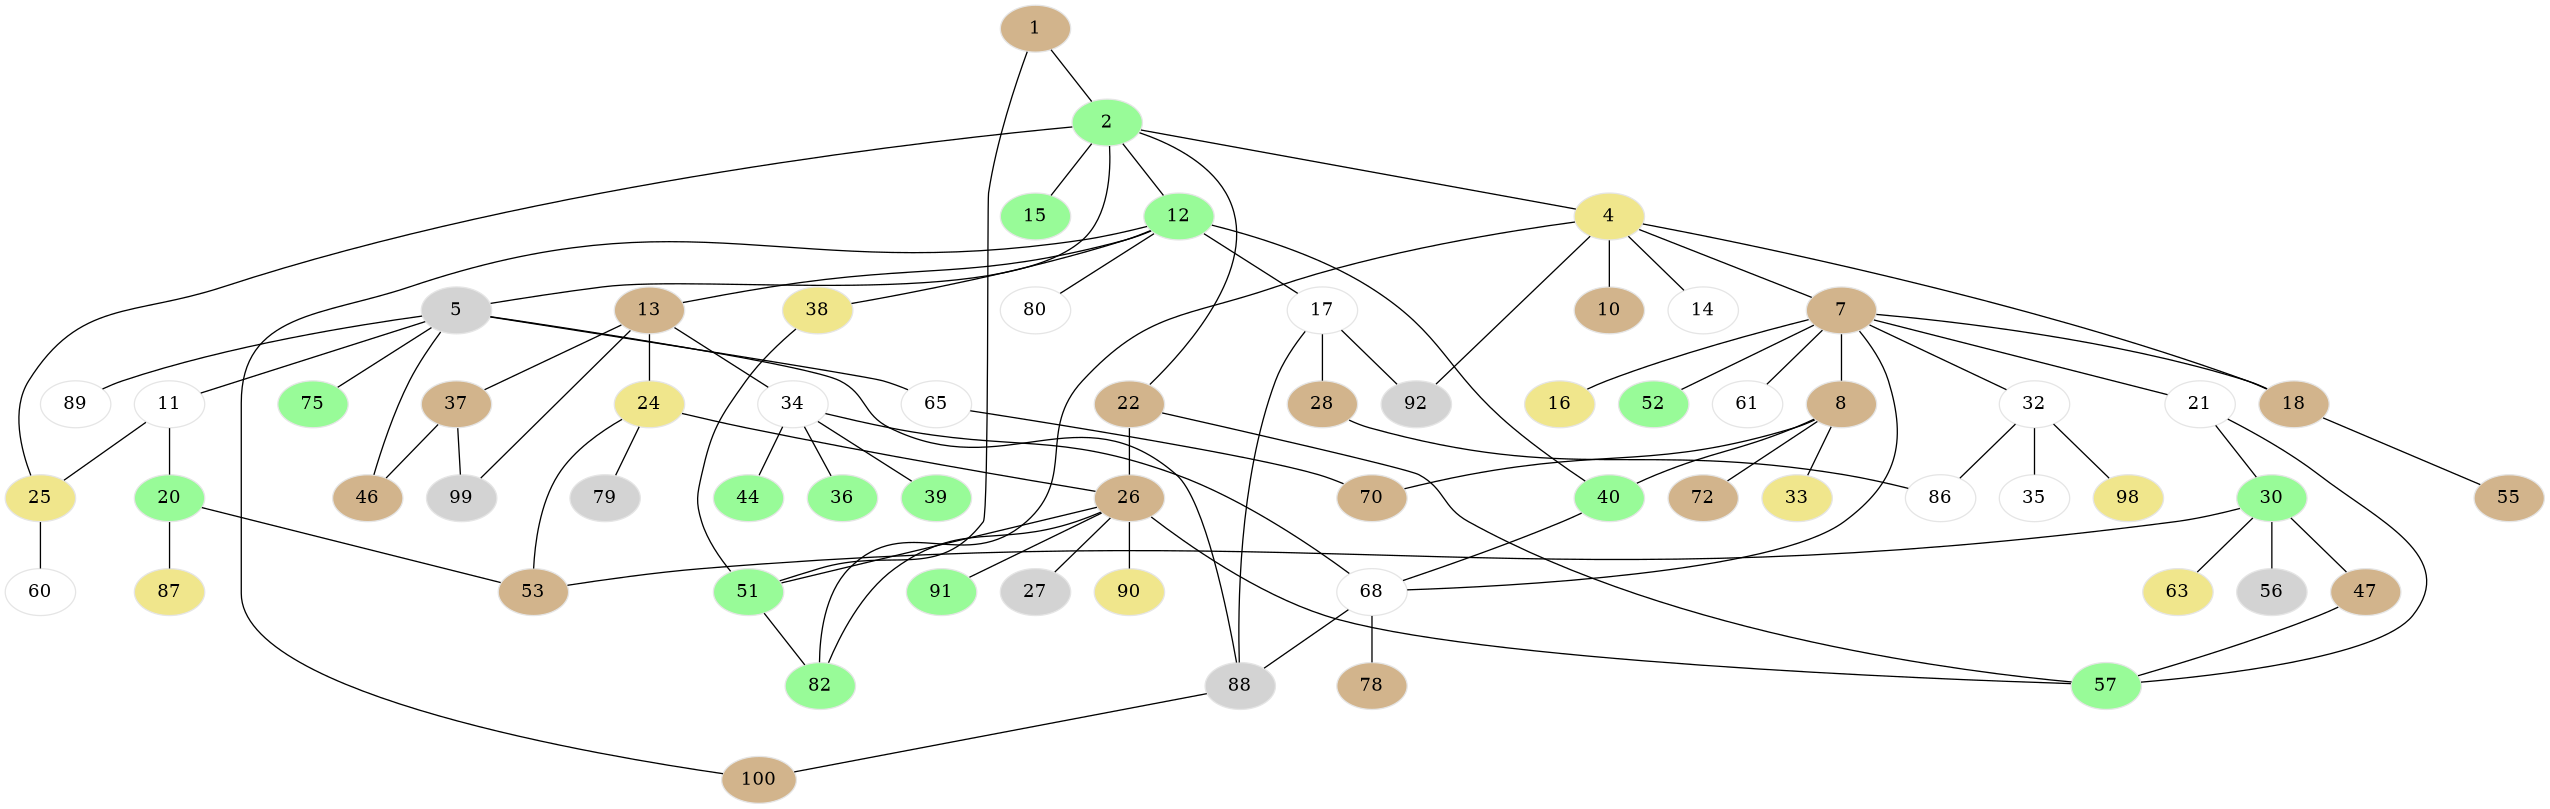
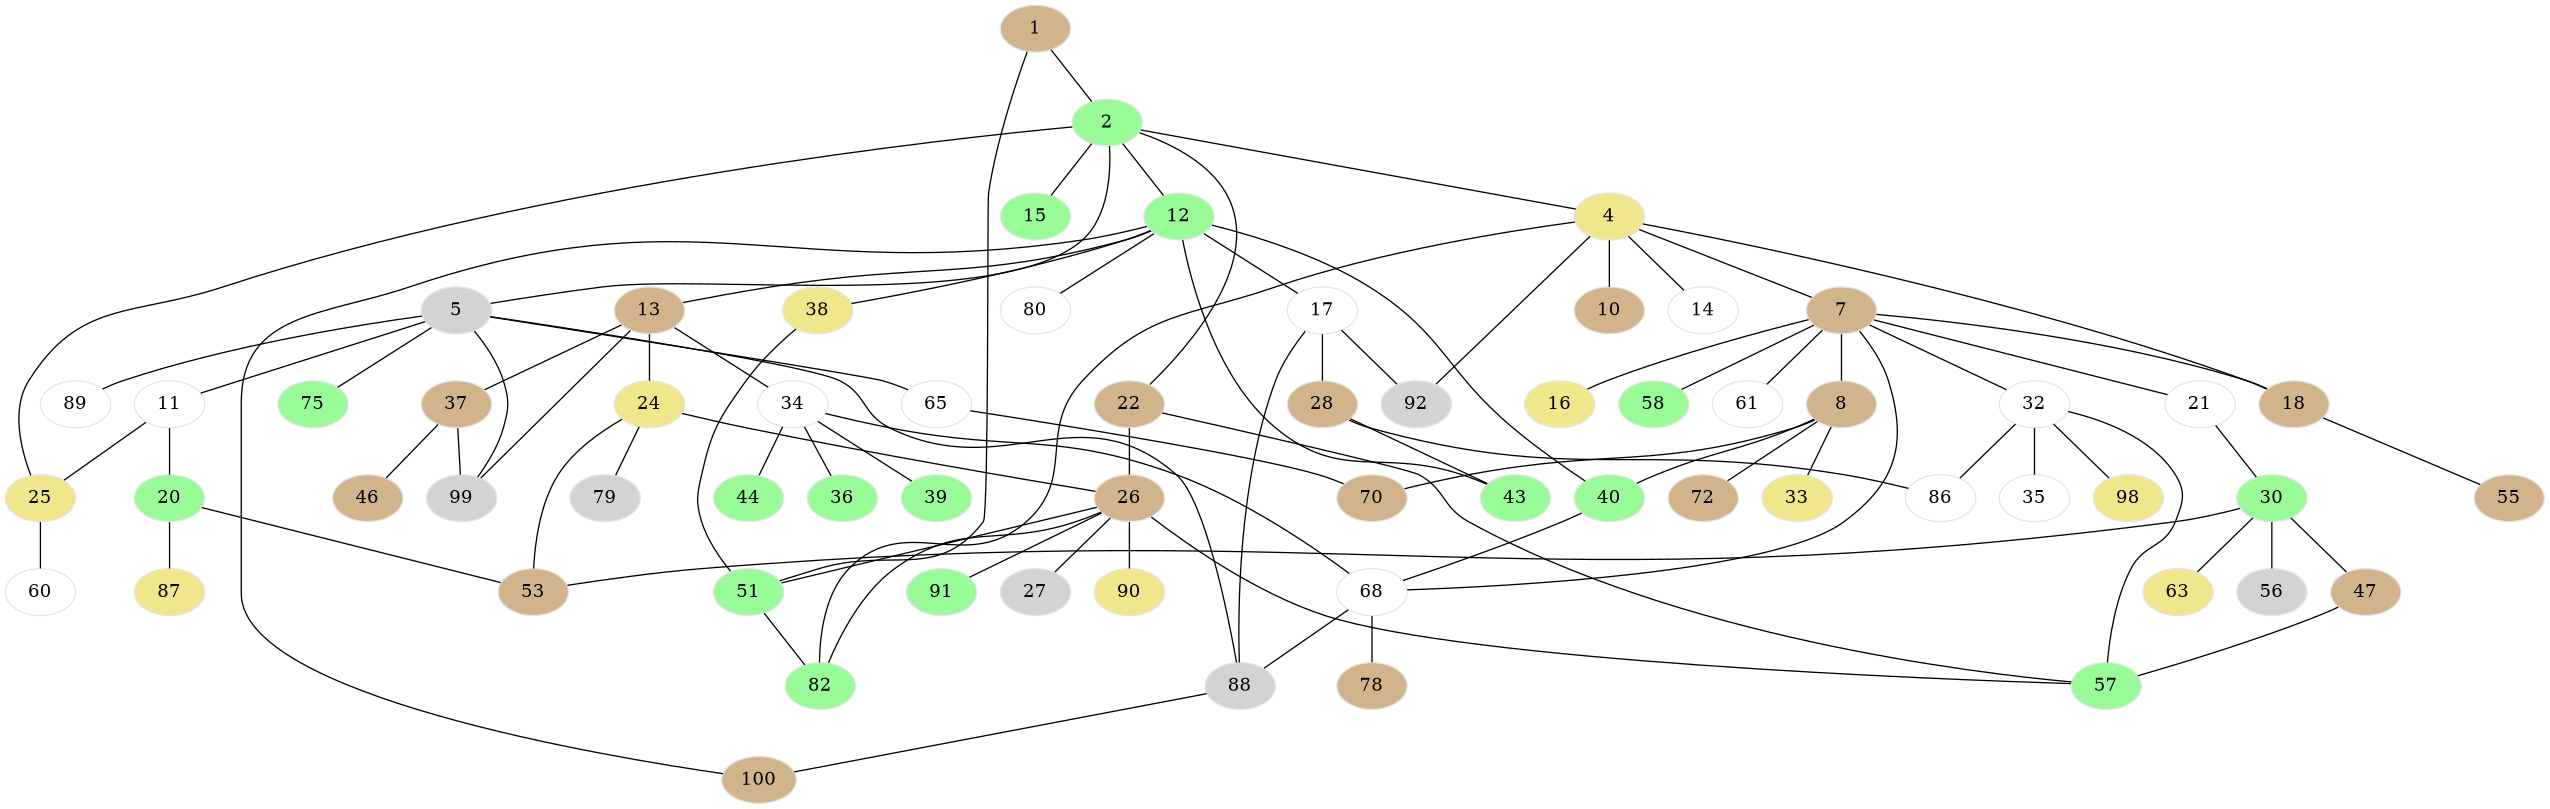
(400, 400) -> (508, 403)
(1654, 404) -> (1654, 404)
none -> (1515, 498)
(2417, 608) -> (2181, 507)
